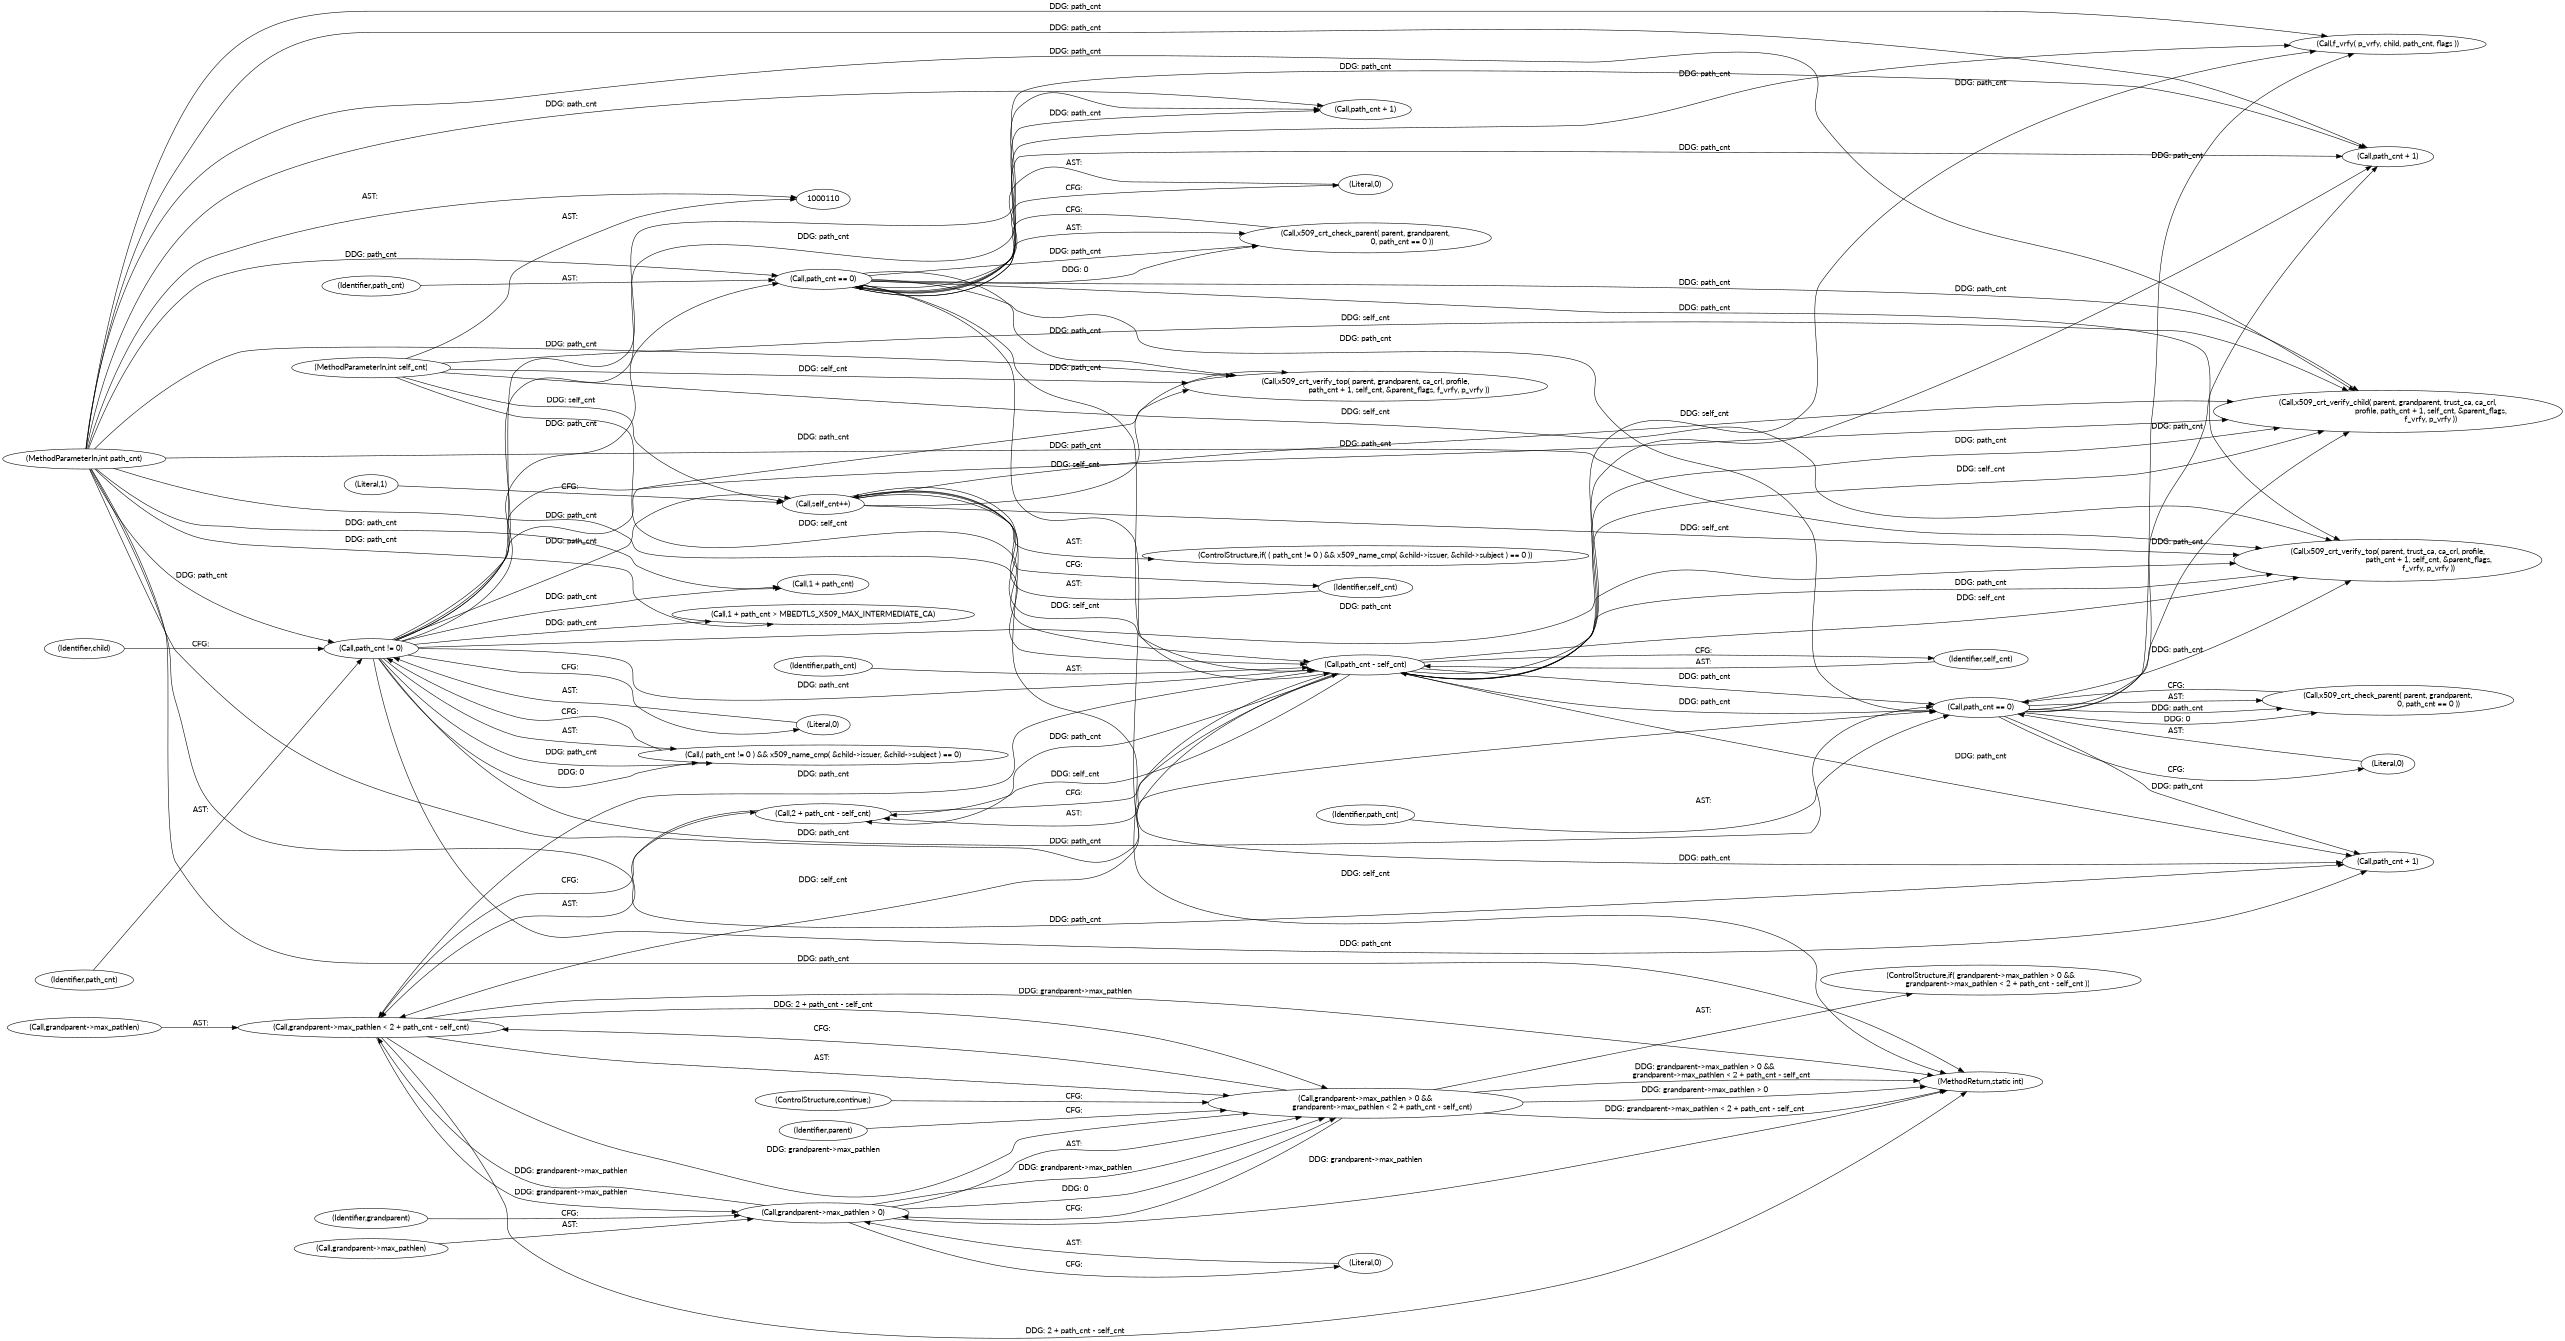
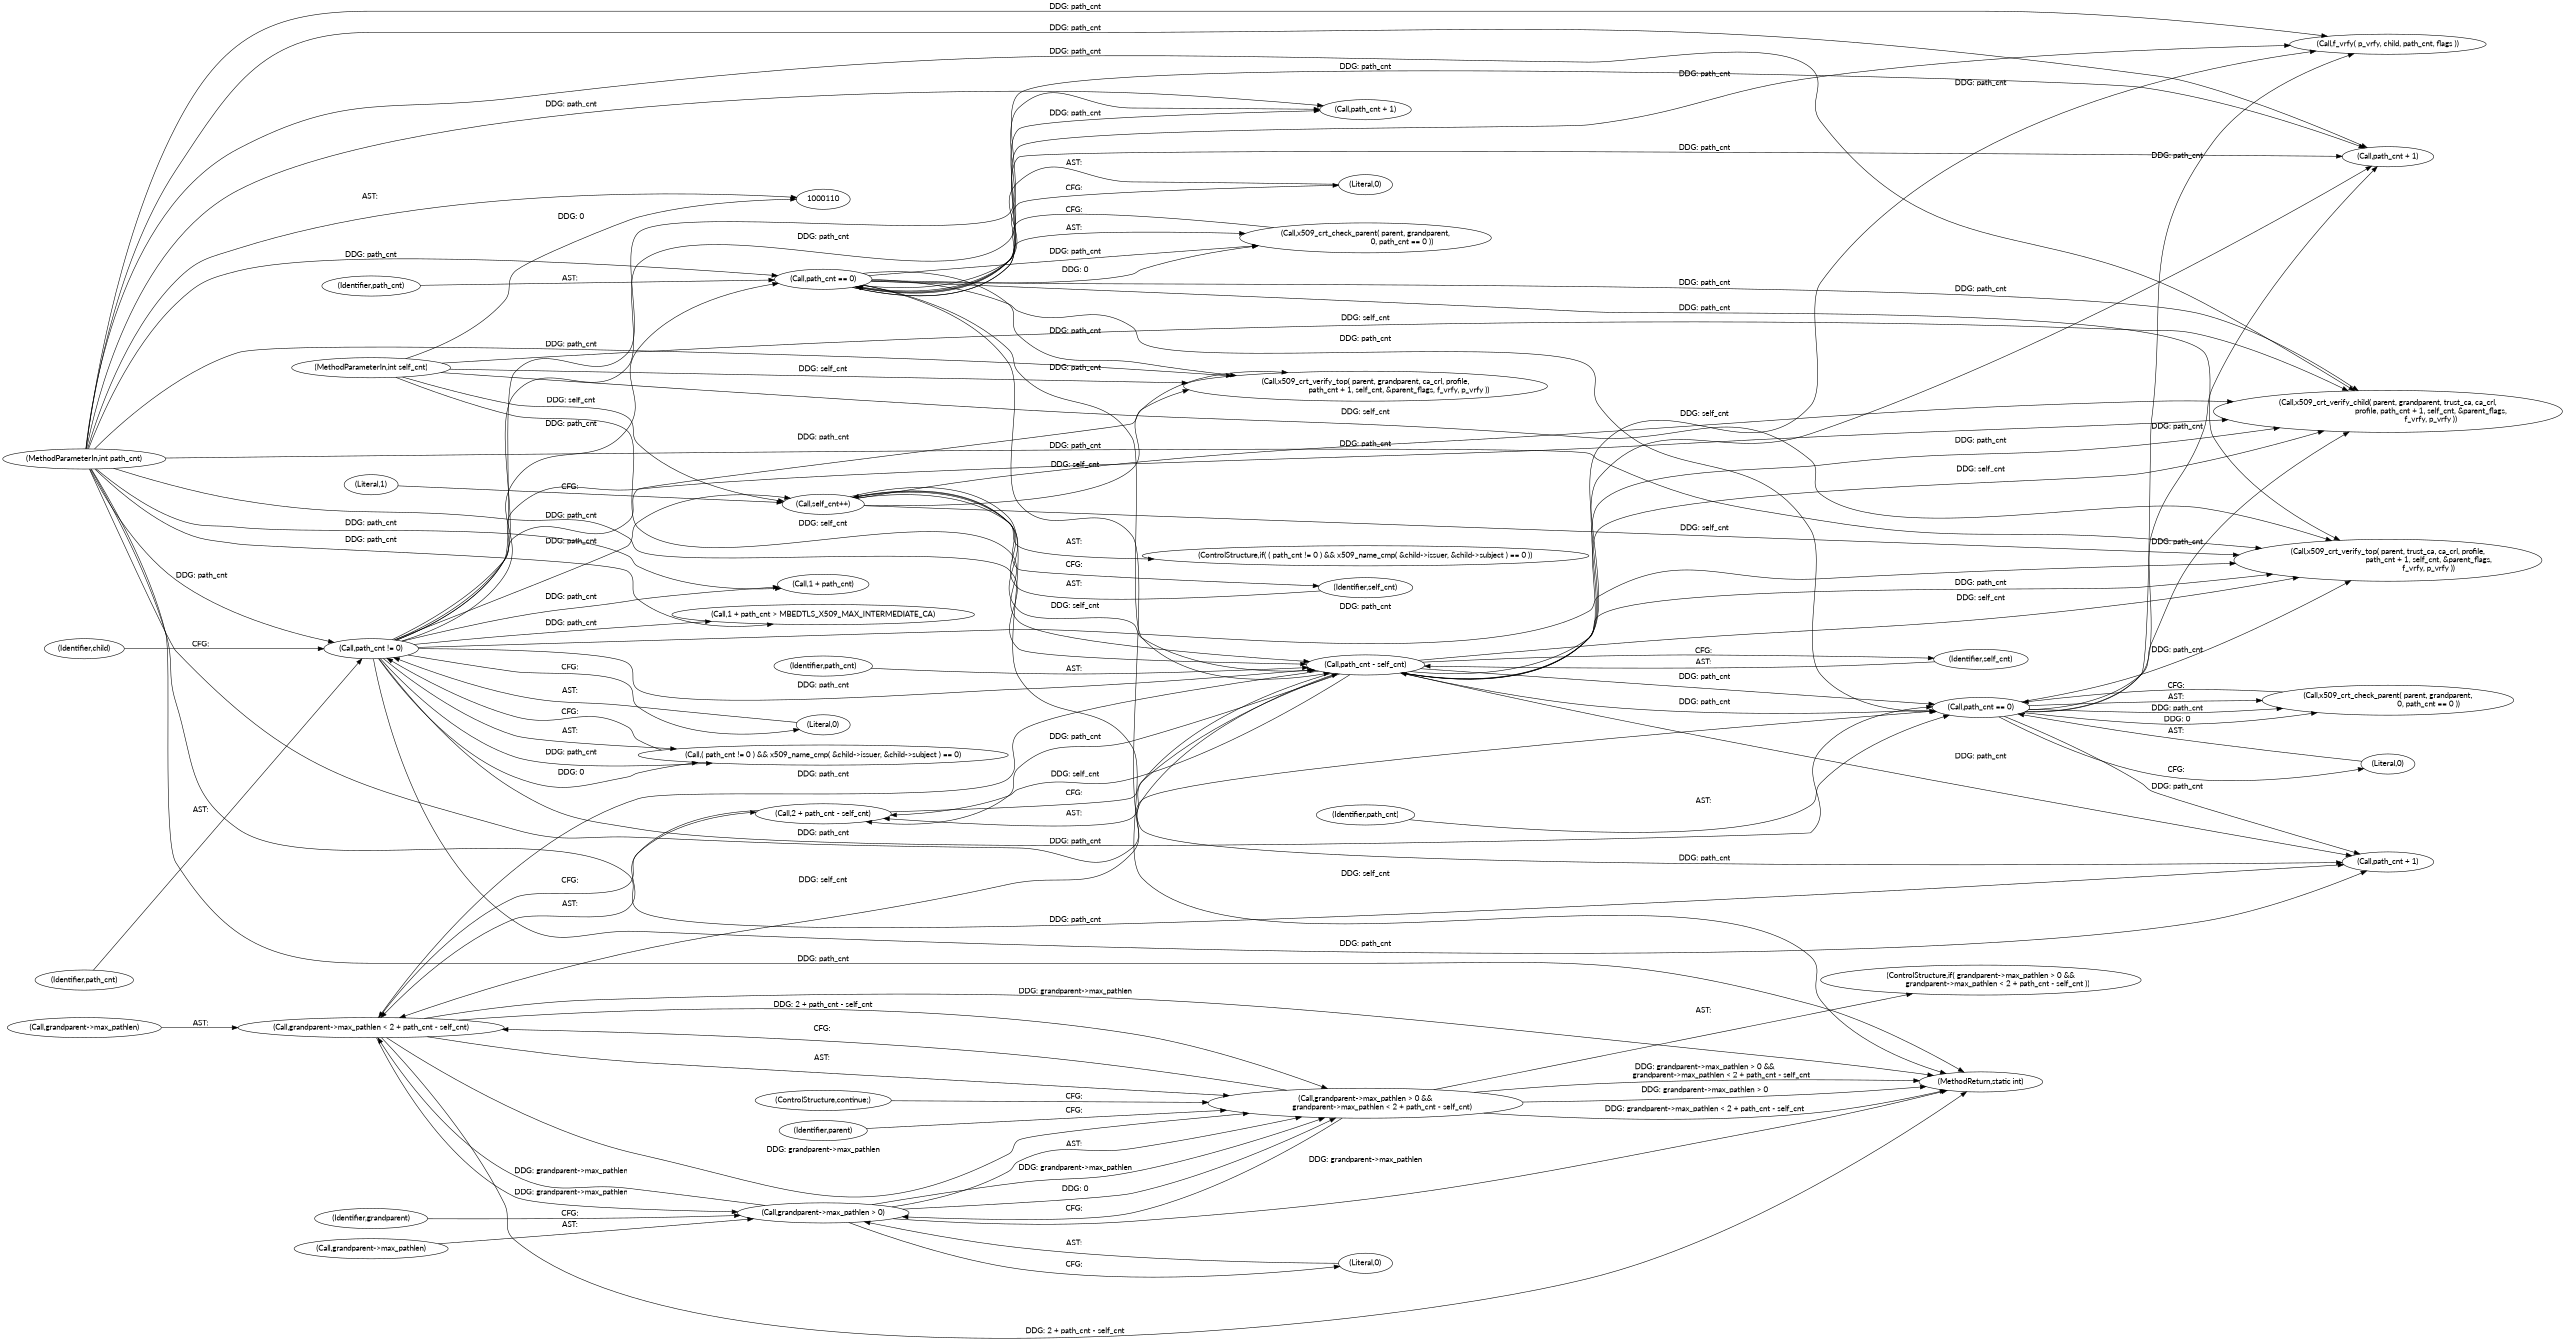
(571, 217) -> (571, 217)
